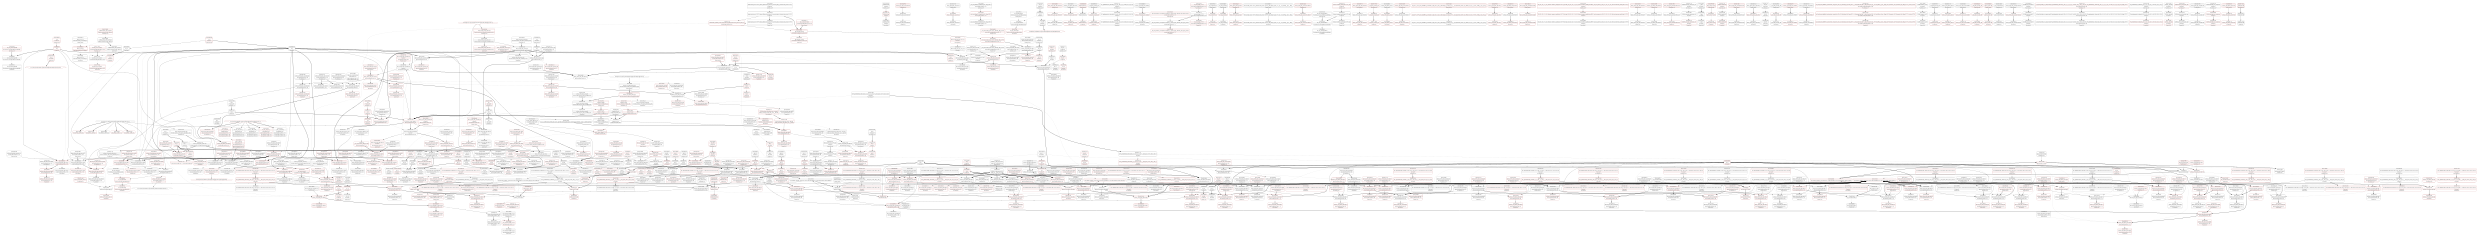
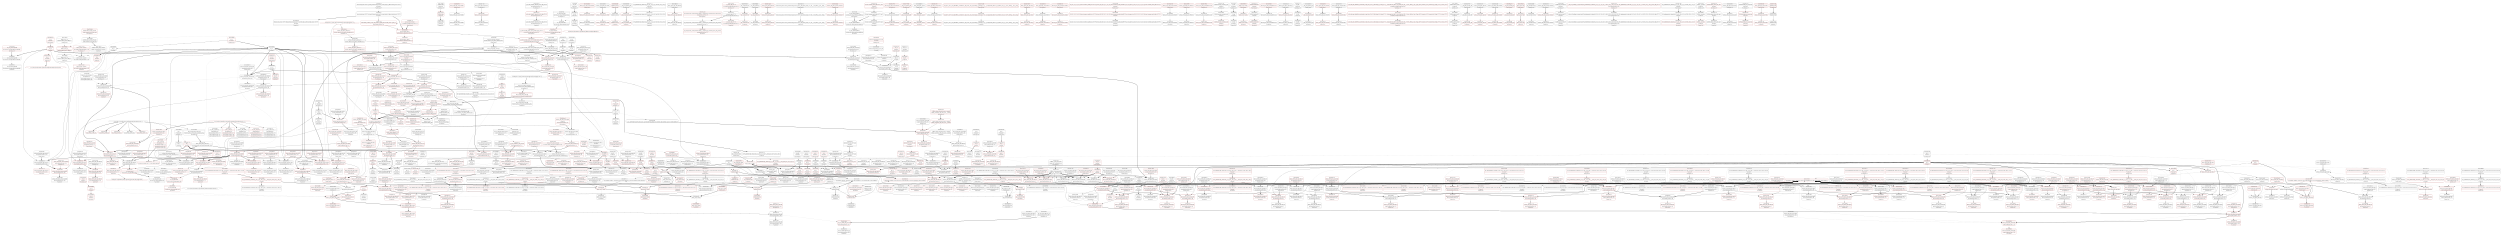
none -> (479, 77)
(1041, 188) -> none
